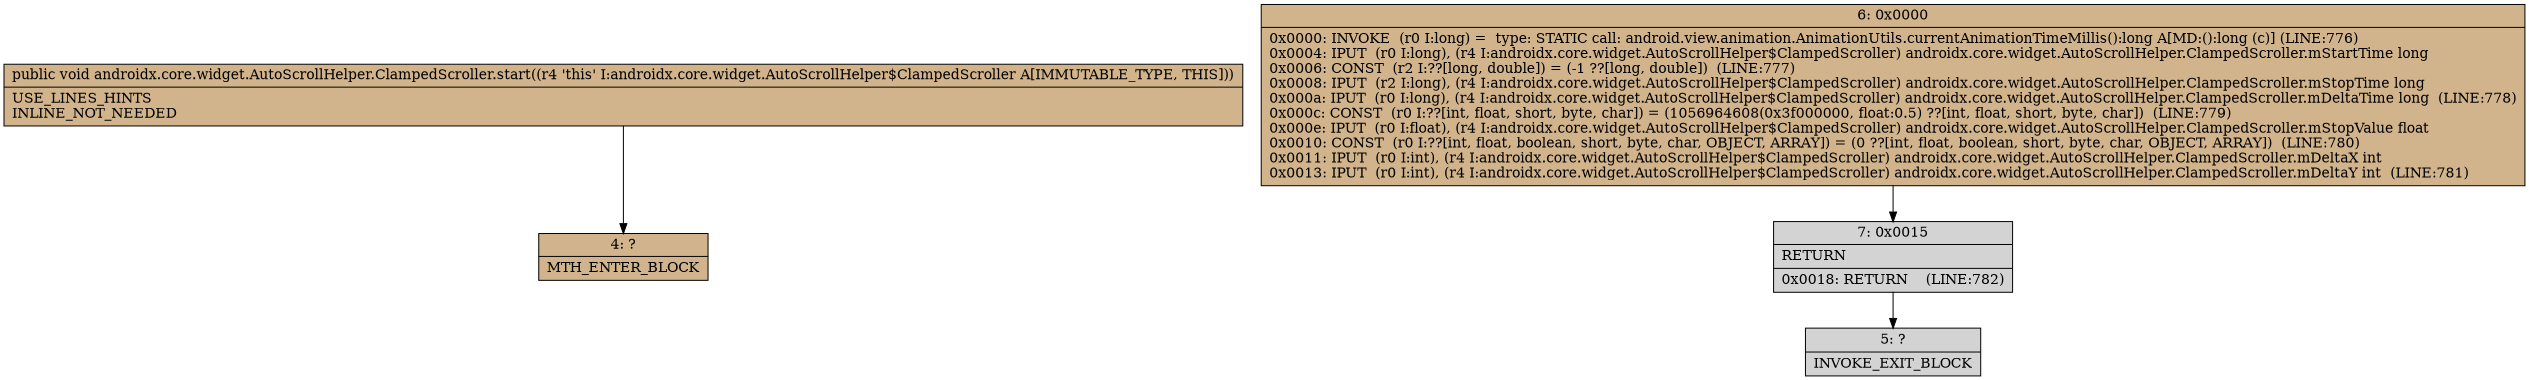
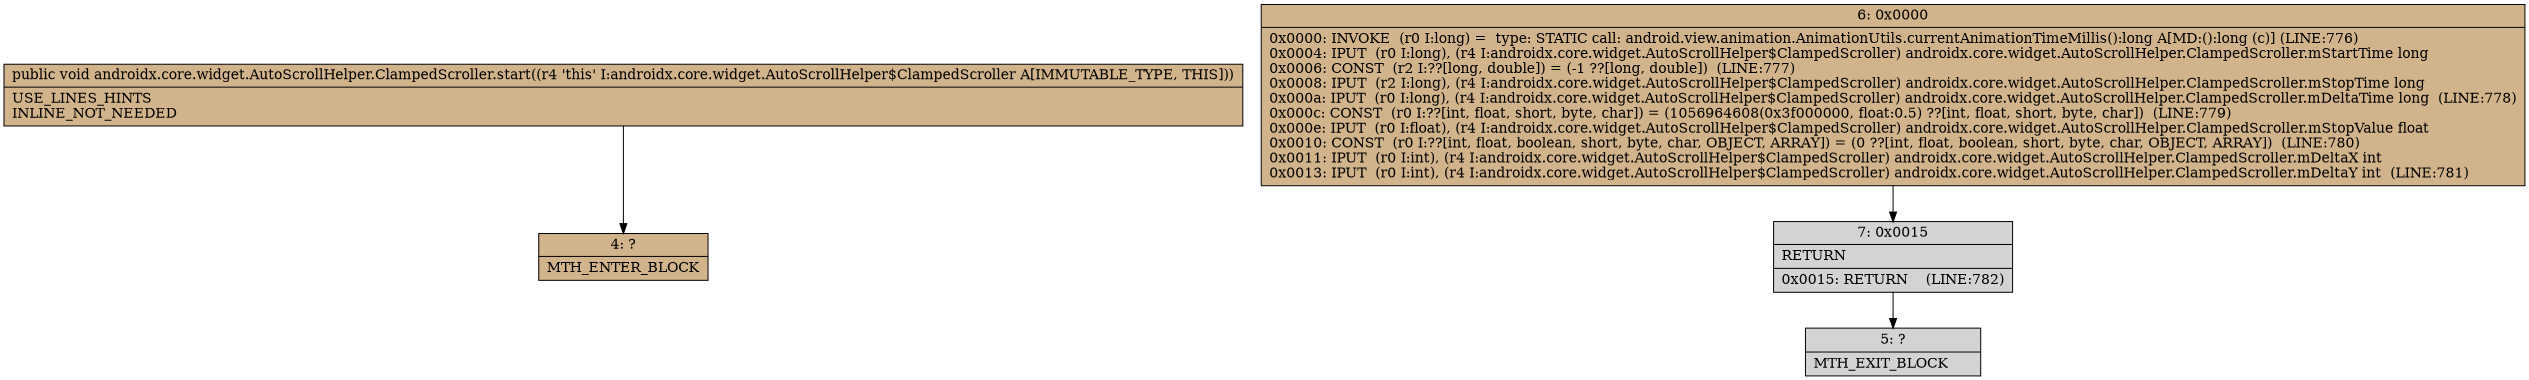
(1893, 280) -> (1893, 280)
(1893, 363) -> (1881, 363)
